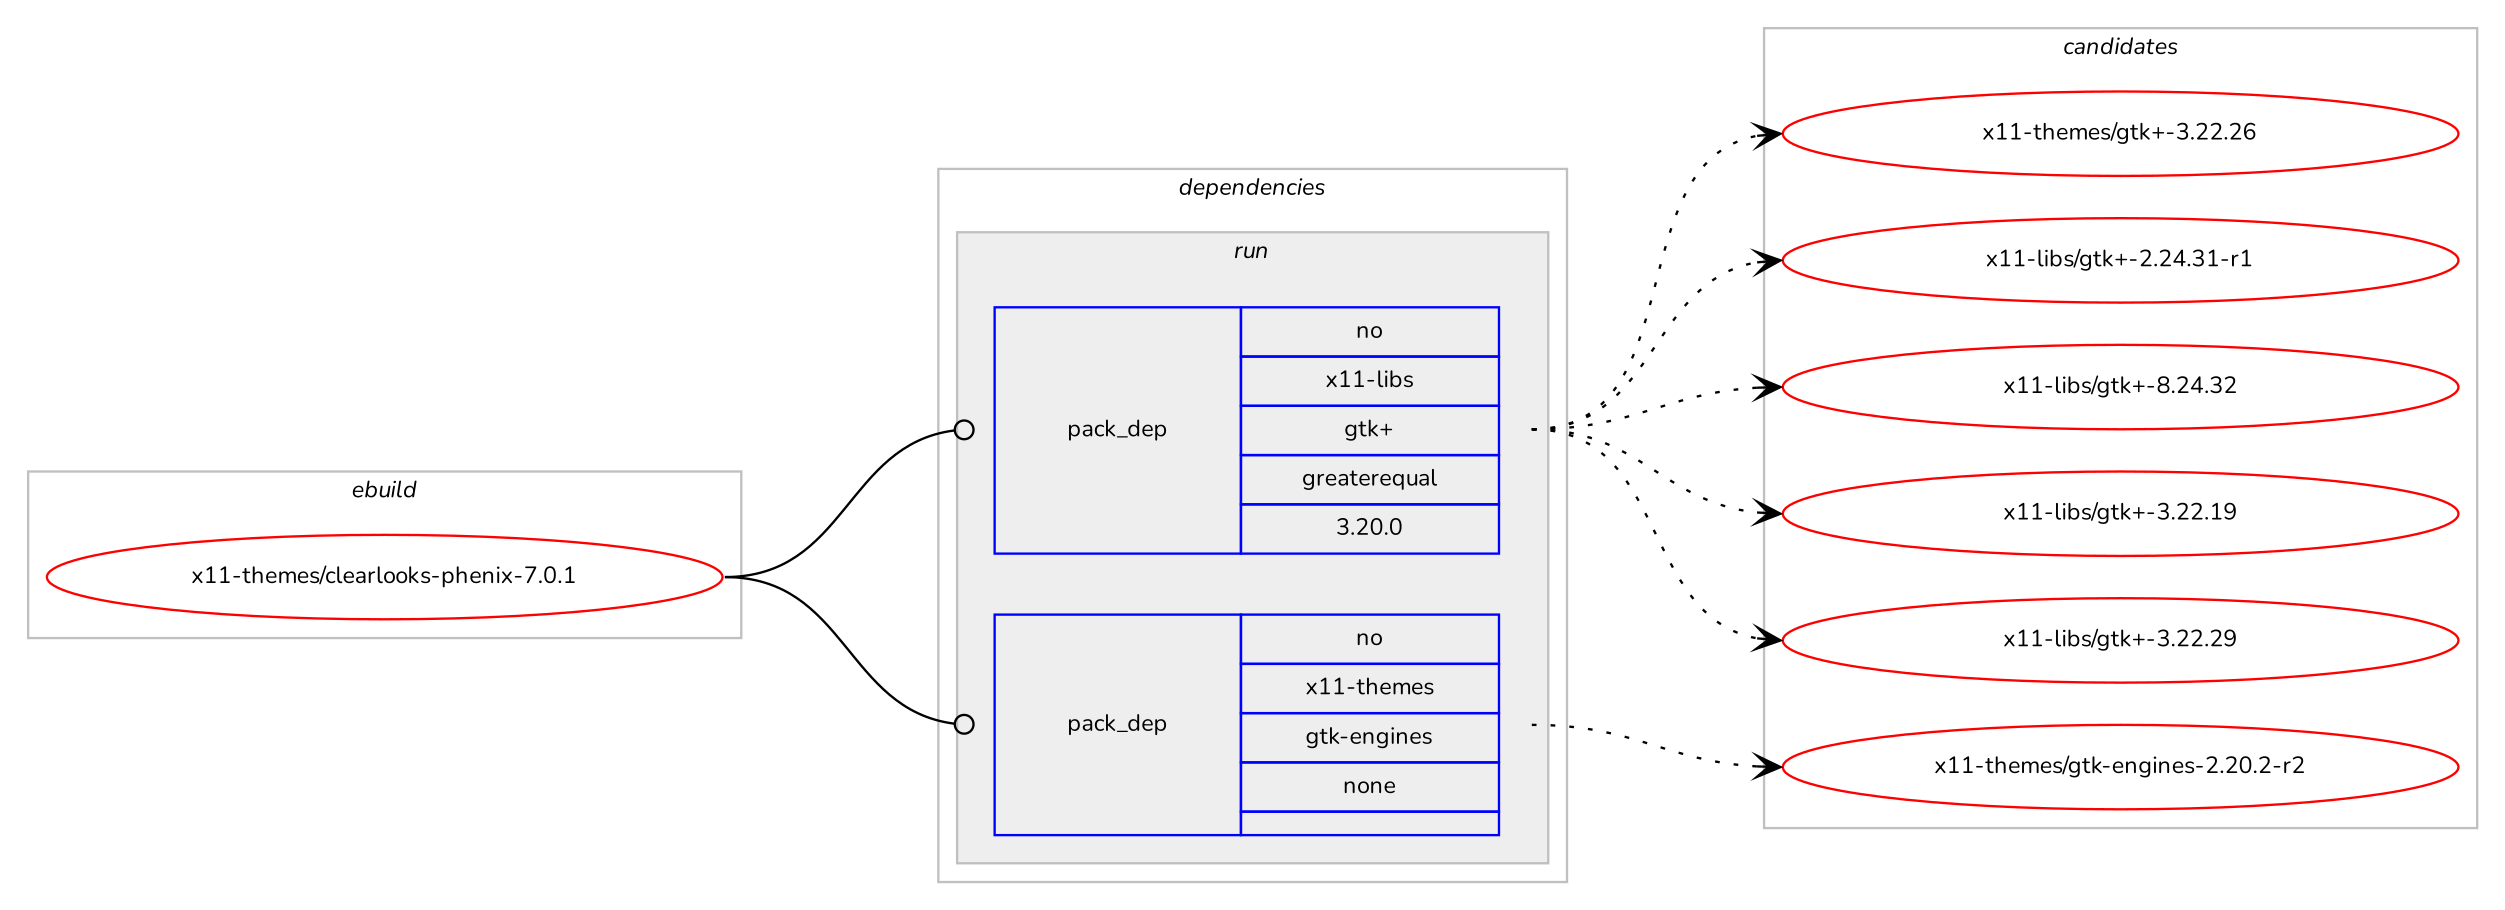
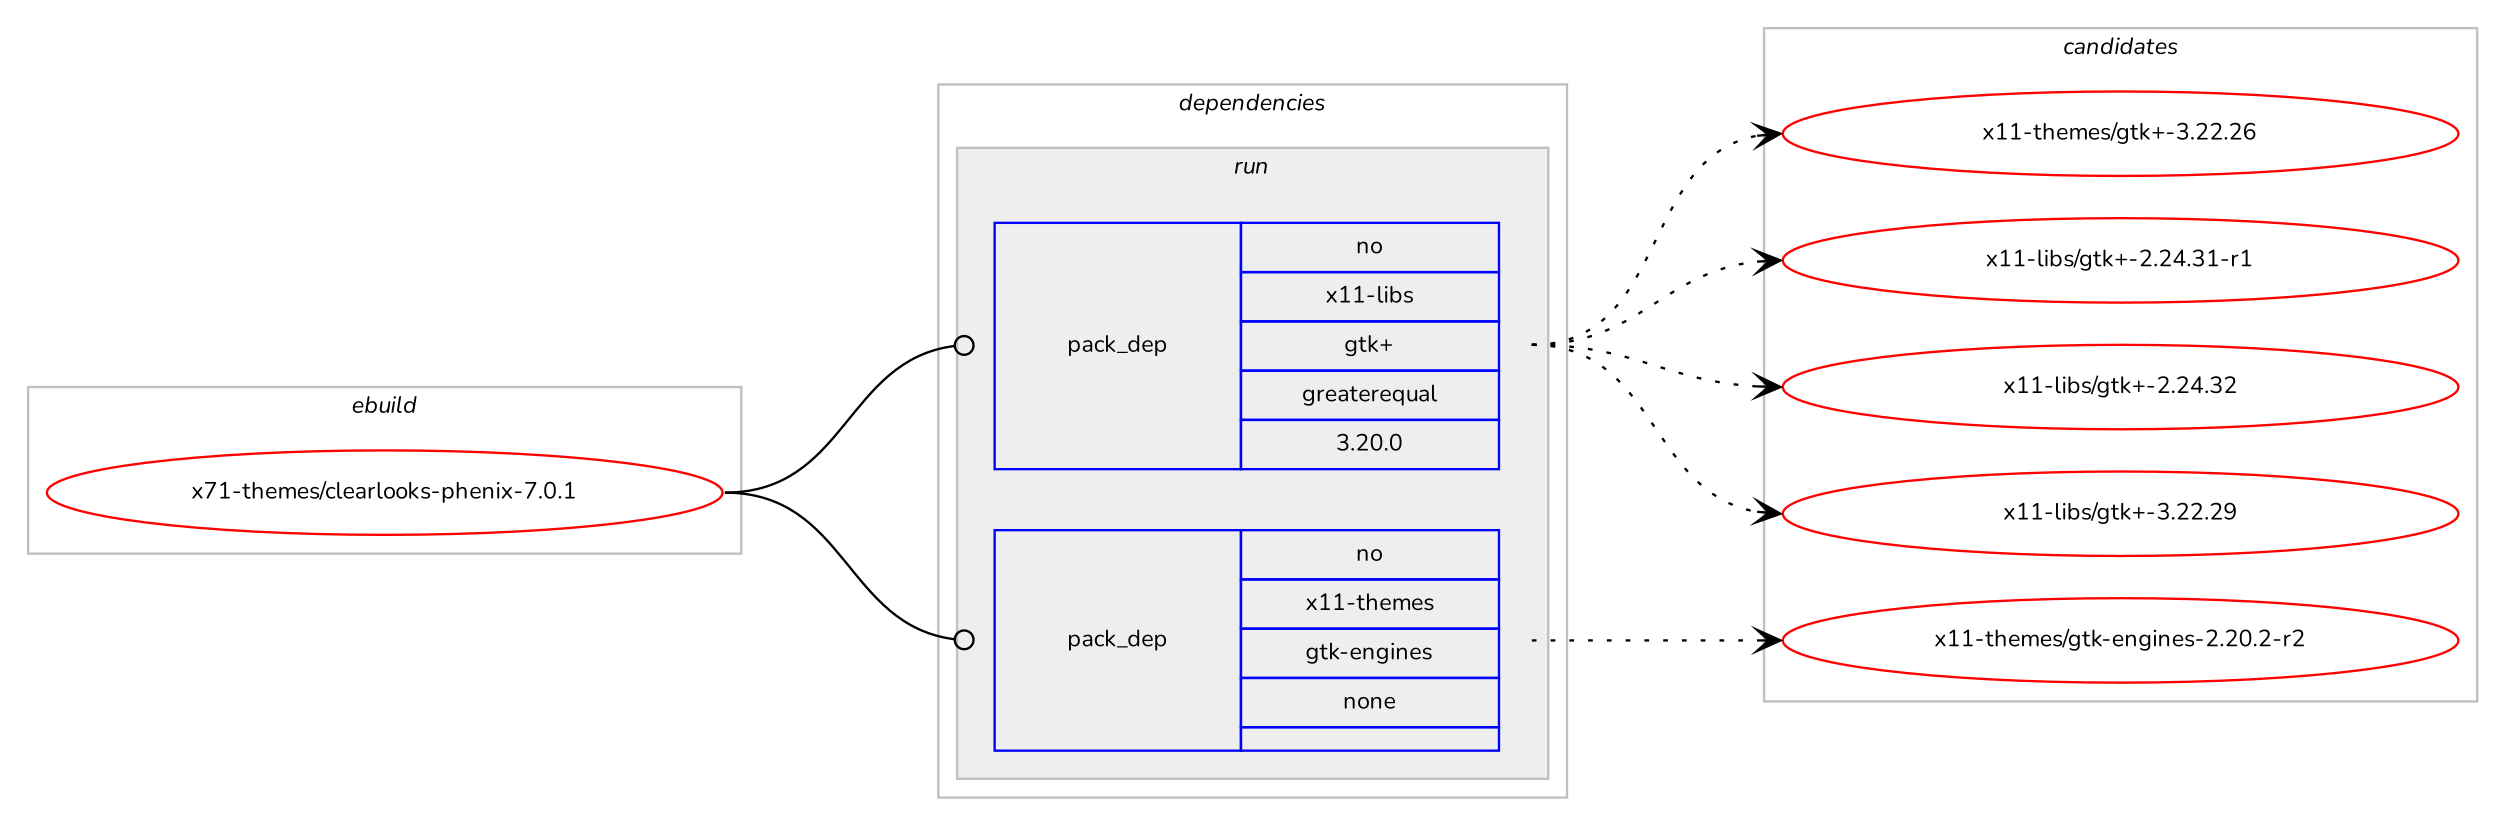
(2121, 387) -> (2121, 387)
(2121, 514) -> none
(385, 577) -> (385, 493)
